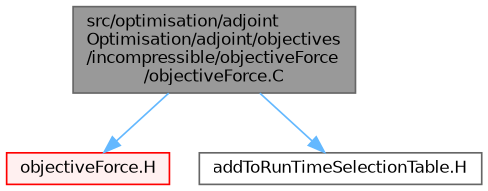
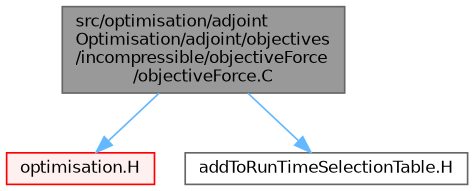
(88, 169) -> (81, 169)
